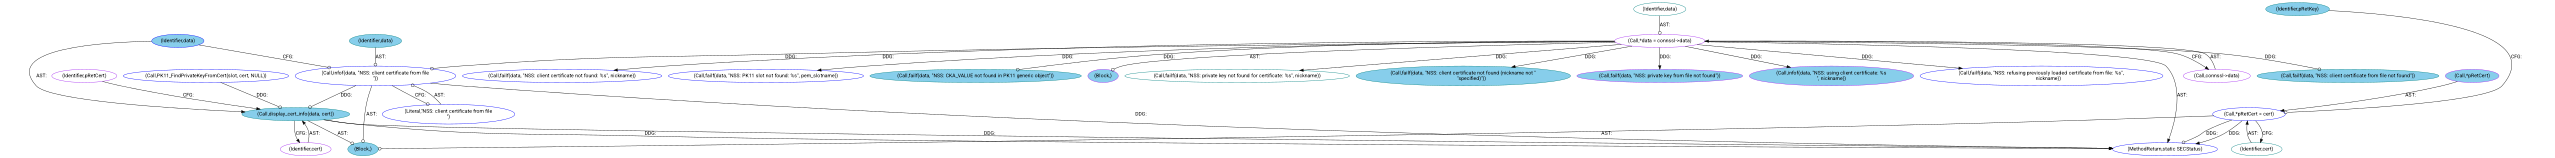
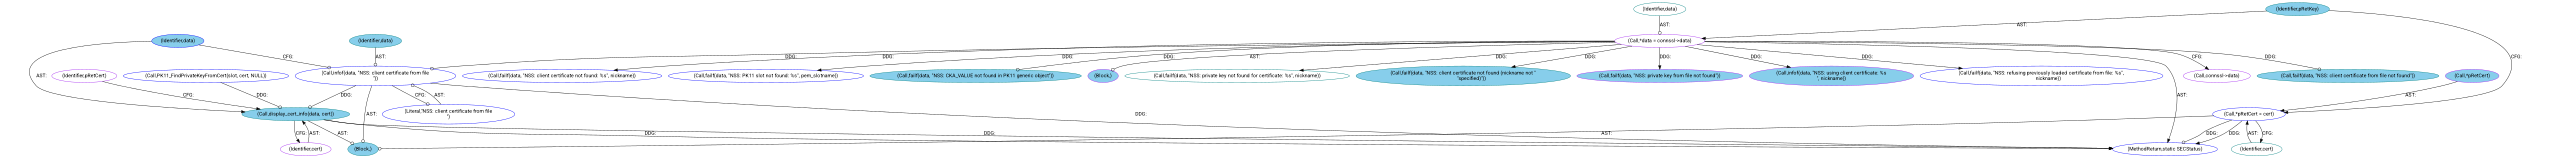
(1967, 42) -> (1986, 25)
(2503, 83) -> (2503, 83)
